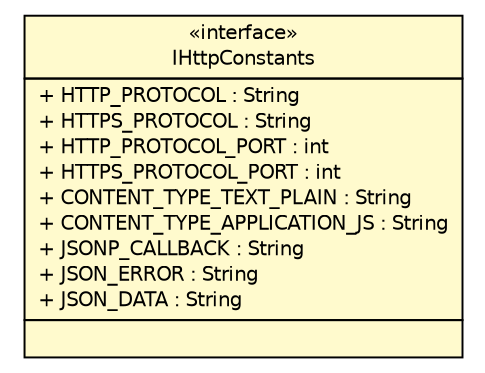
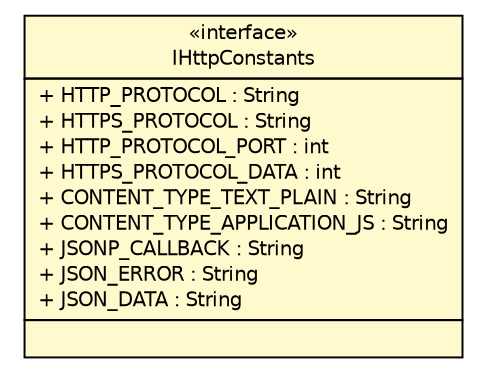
(190, 173) -> (190, 173)
